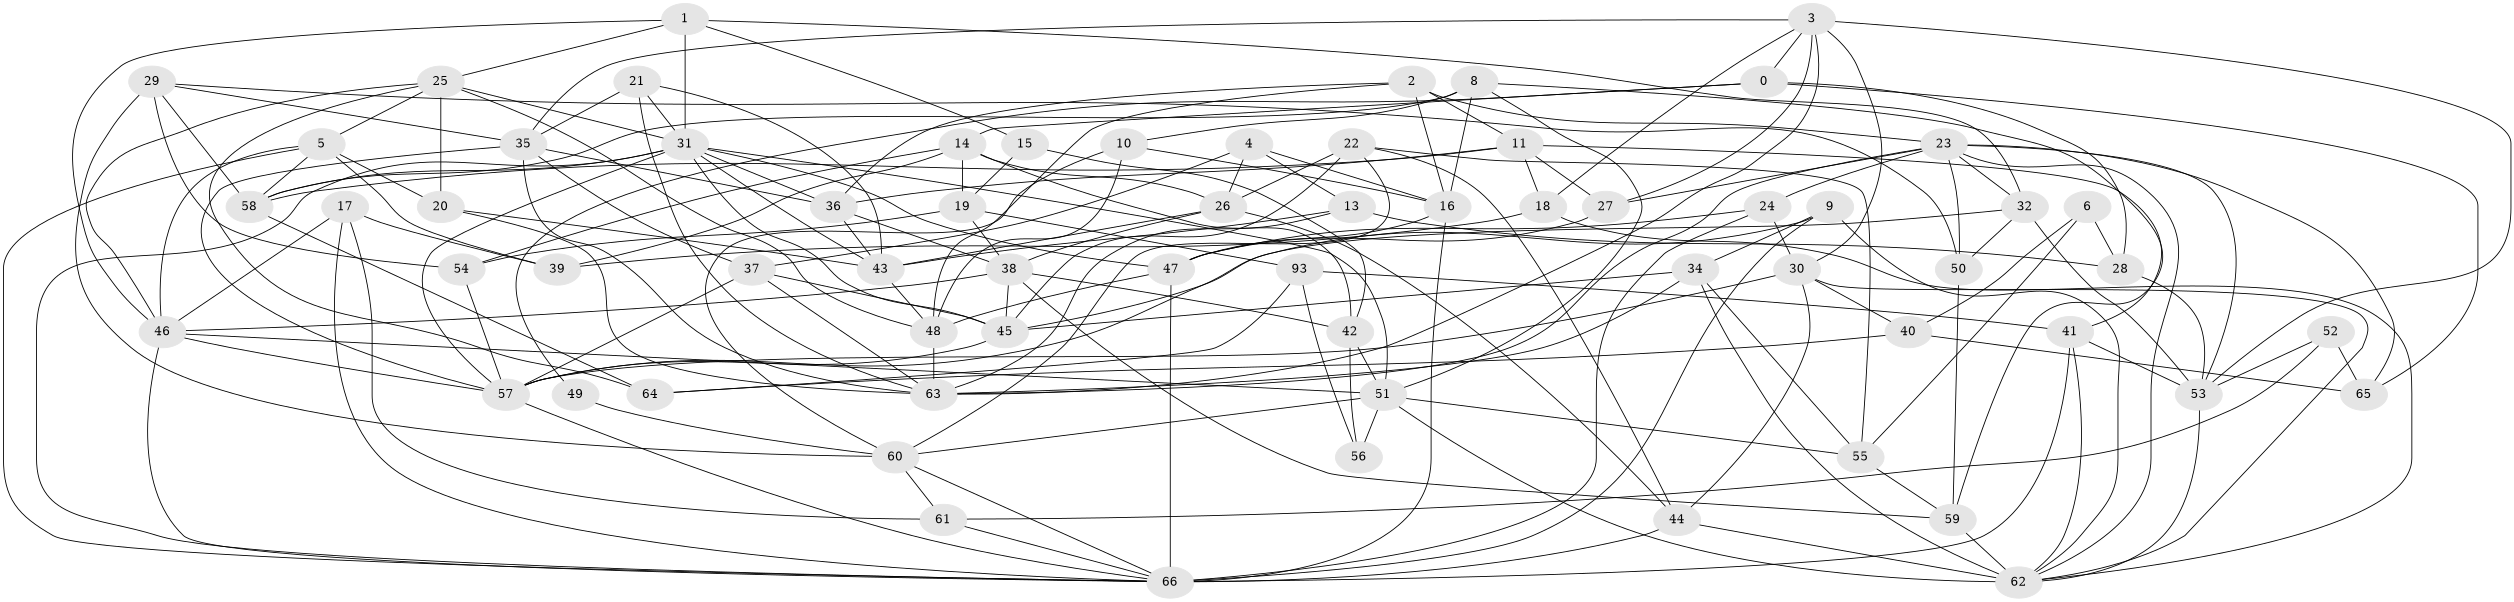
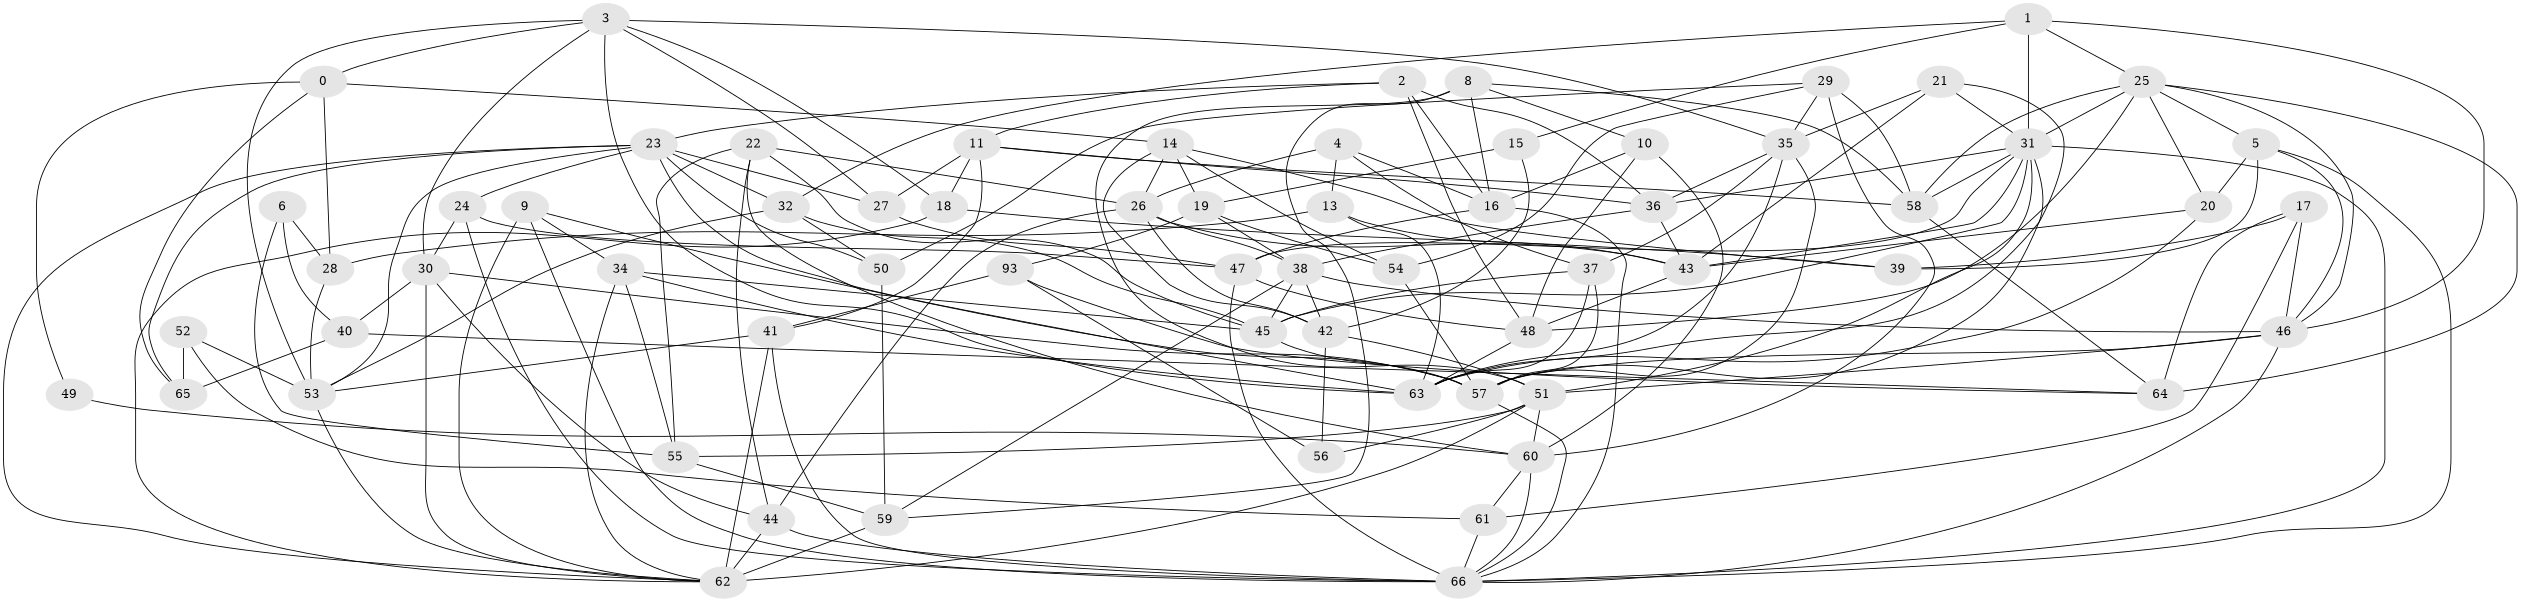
(283, 178) -> (2012, 121)
none -> (1216, 291)
(634, 539) -> (2200, 278)
